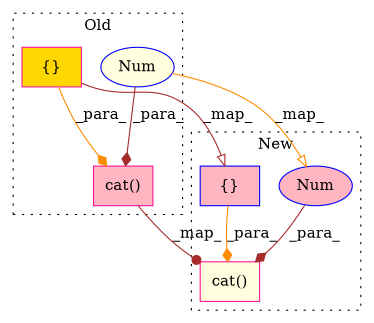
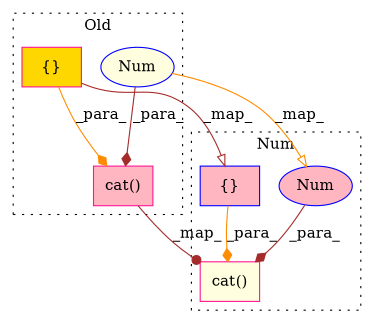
(276, 145) -> (276, 145)
